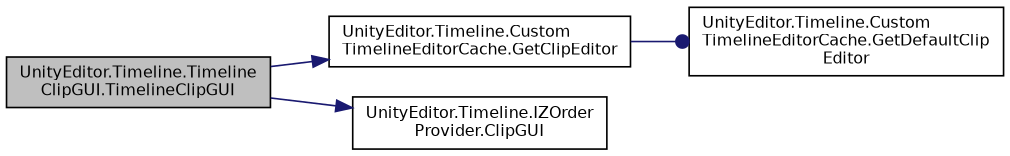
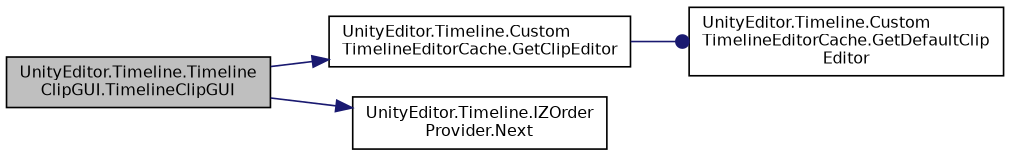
(480, 123) -> (480, 123)
